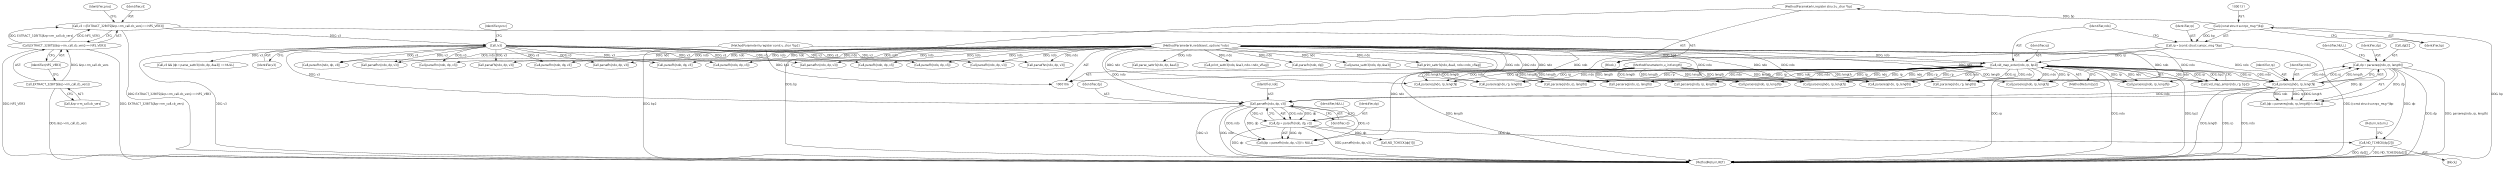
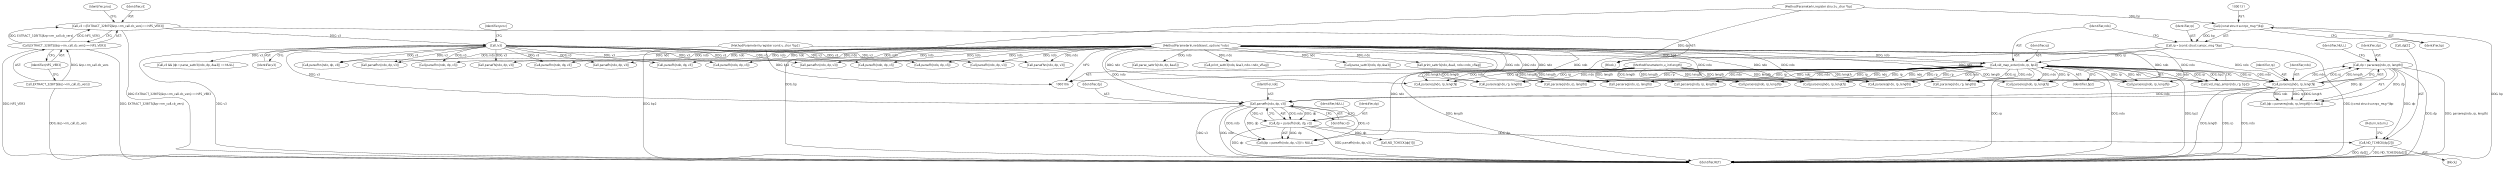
(2037, 17) -> (2038, 13)
(1683, 46) -> (1683, 46)
(2392, 55) -> (2418, 99)
(1087, 65) -> (1087, 65)
(1308, 65) -> none
(2084, 85) -> (2084, 85)
(83, 104) -> none
(1710, 162) -> (1710, 162)
